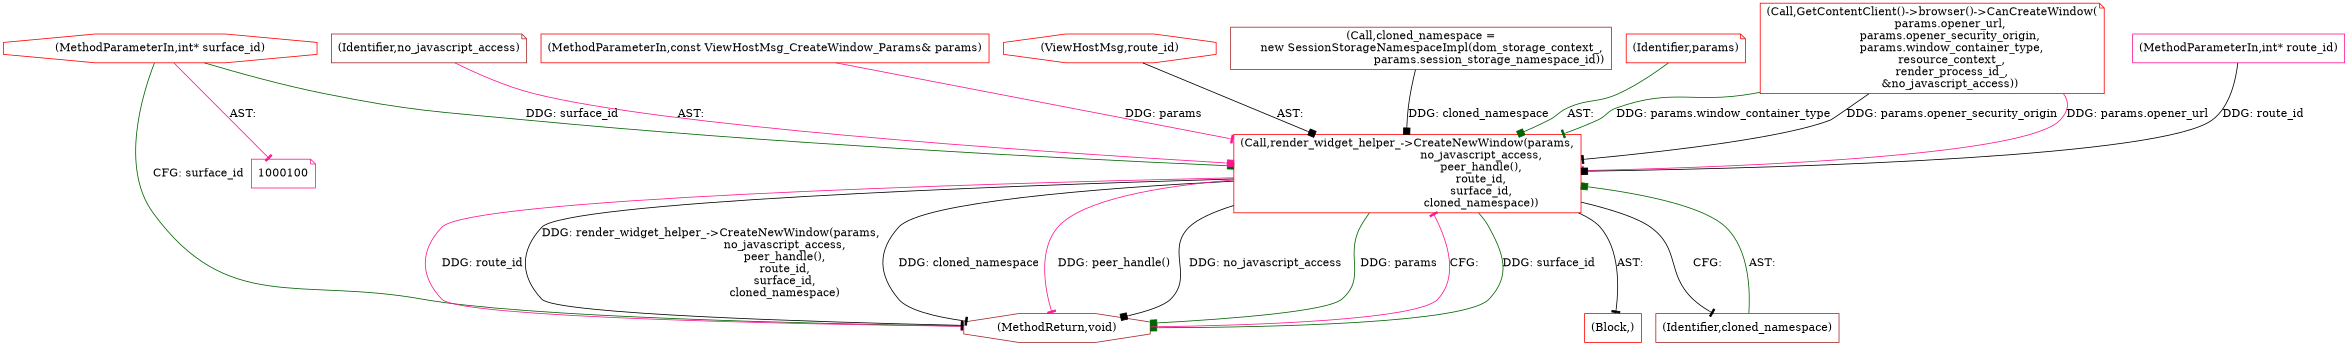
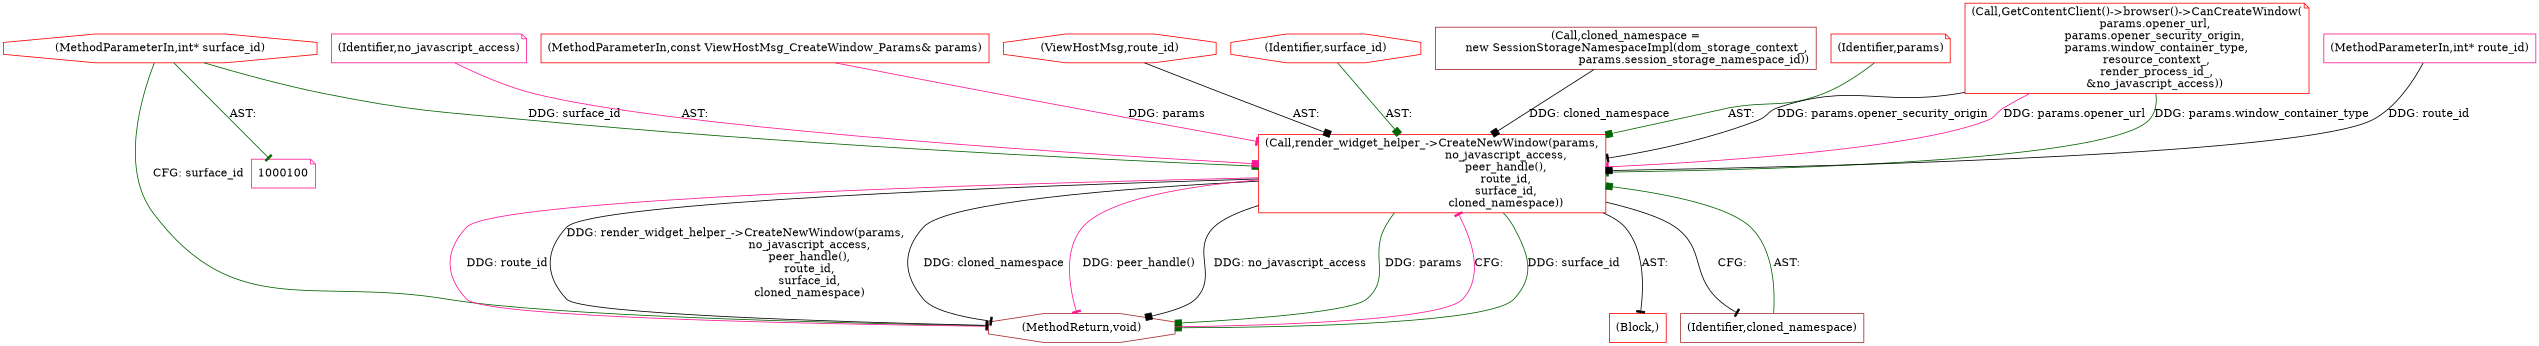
(429, 48) -> (429, 48)
none -> (1326, 48)
(220, 110) -> (220, 110)
